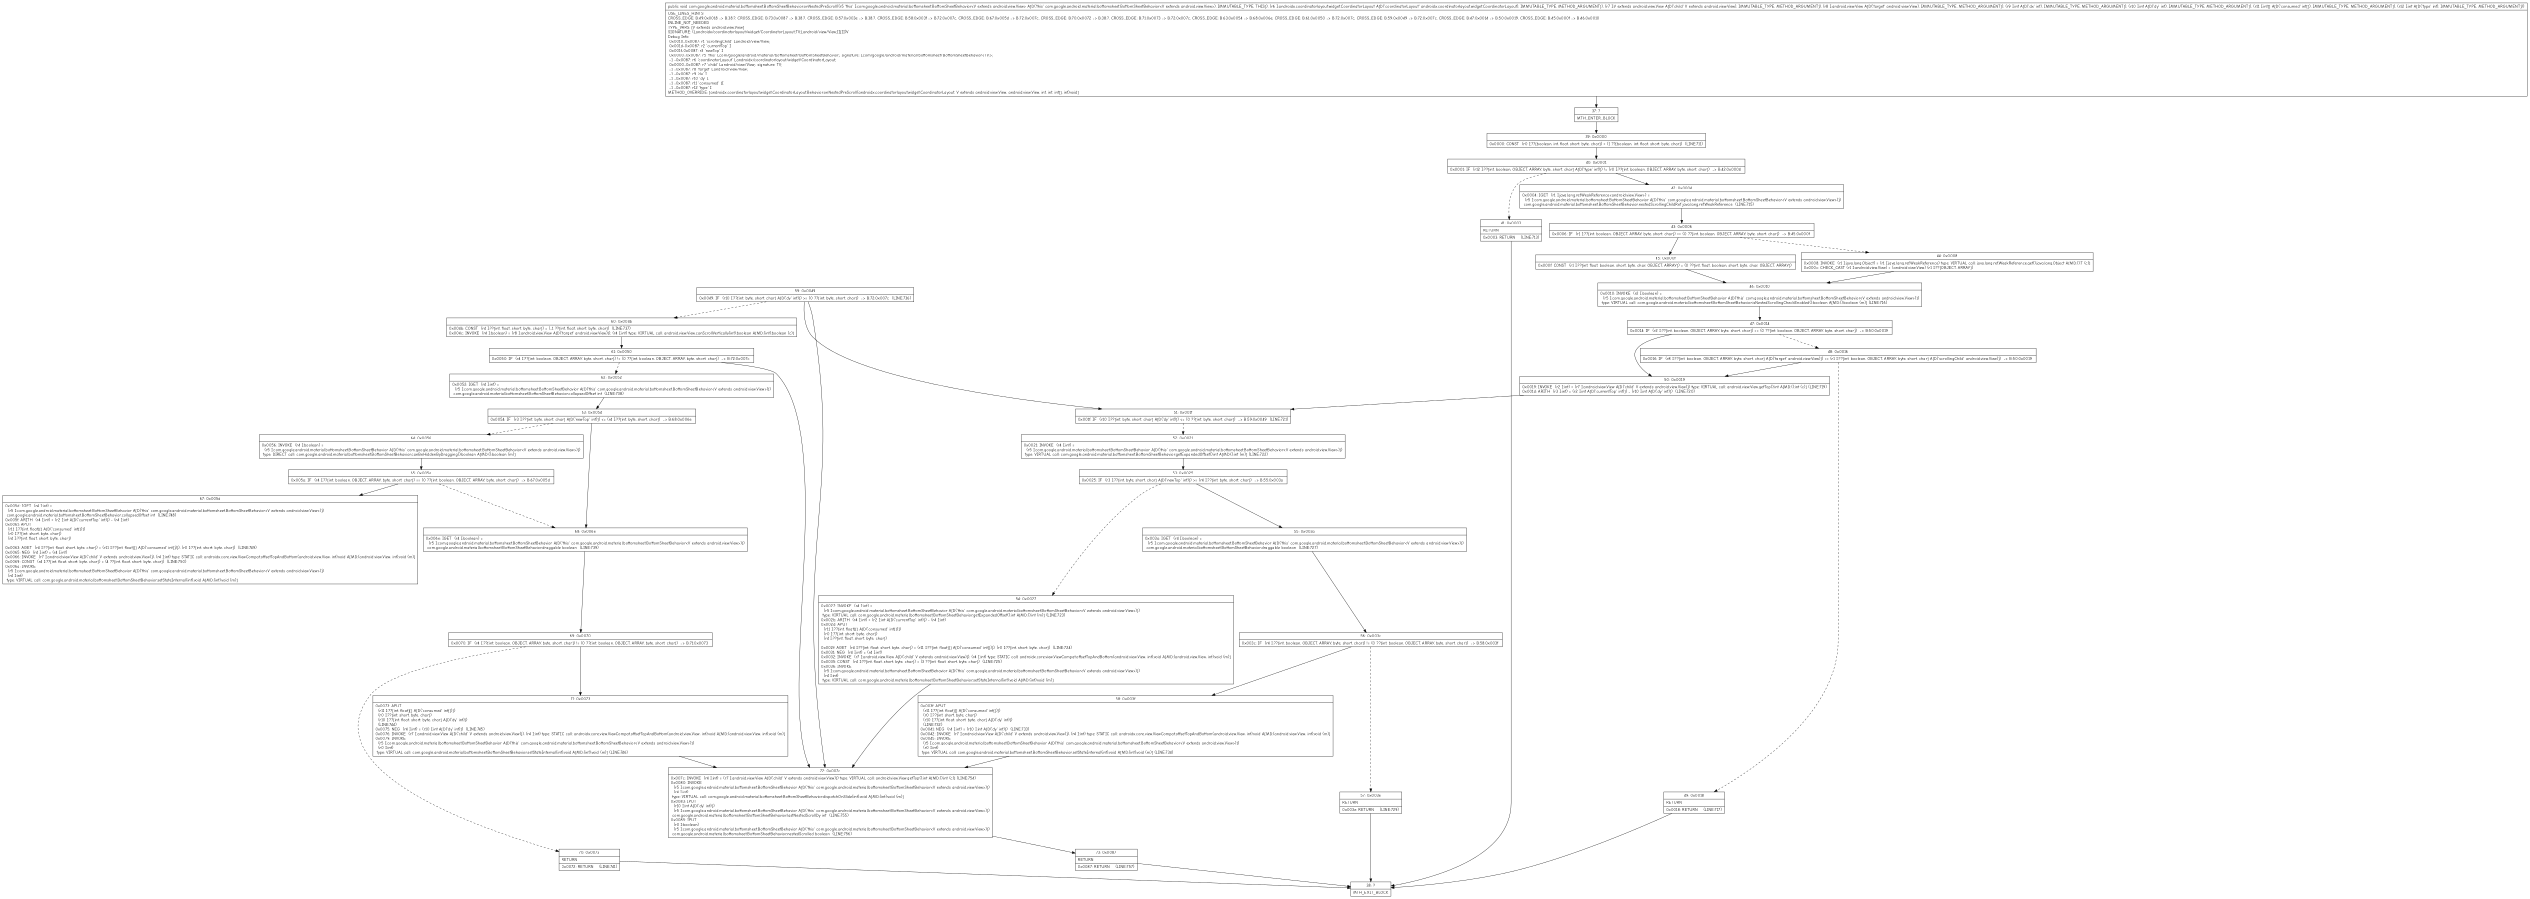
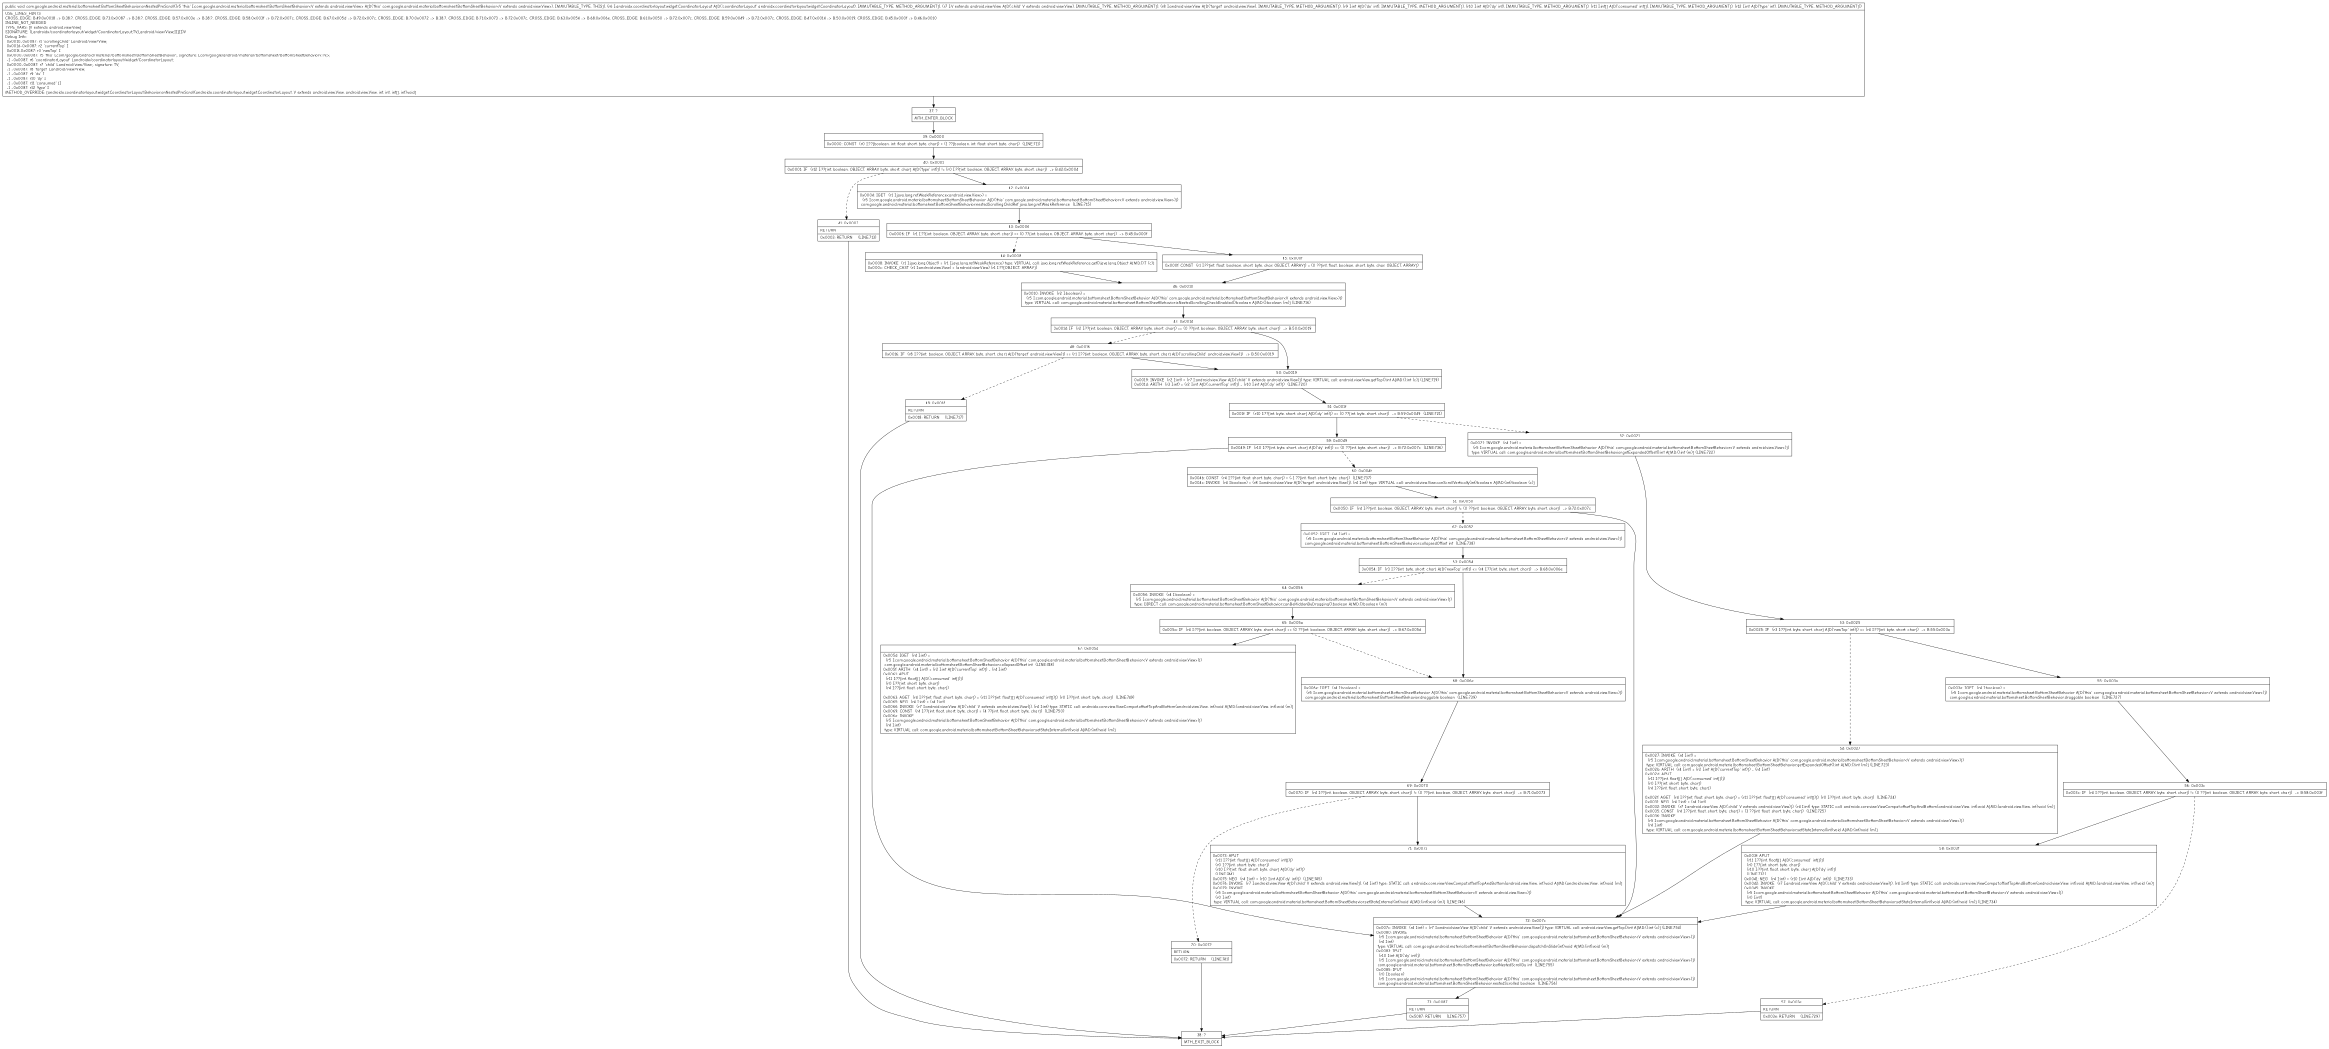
(933, 384) -> (1337, 426)
(1106, 867) -> (1438, 1016)
